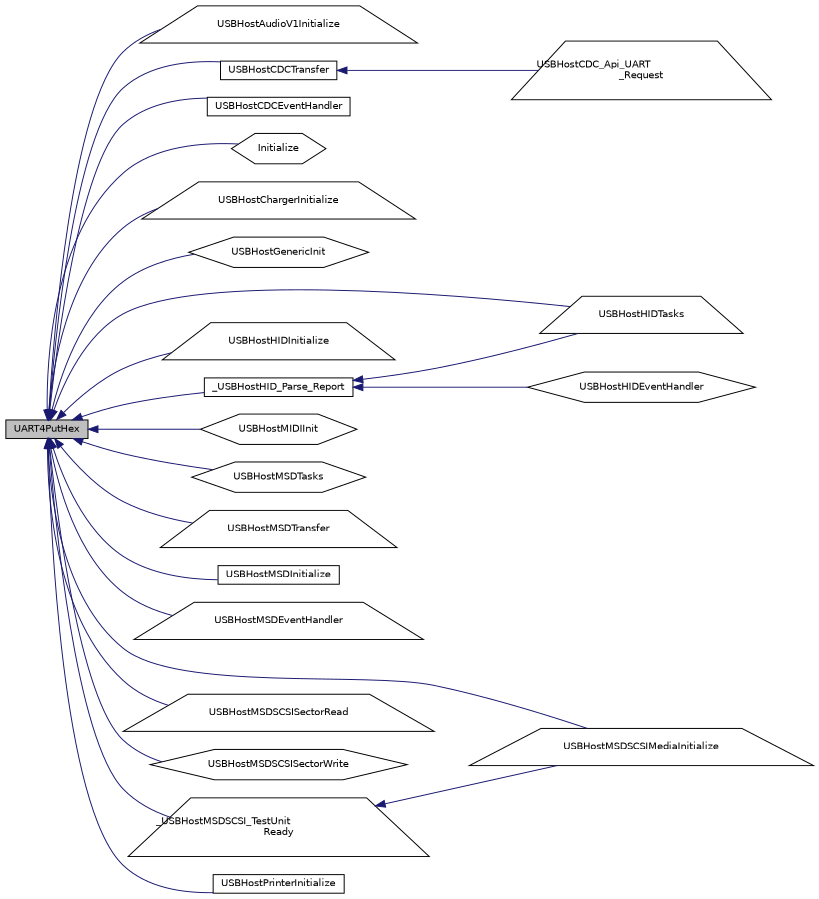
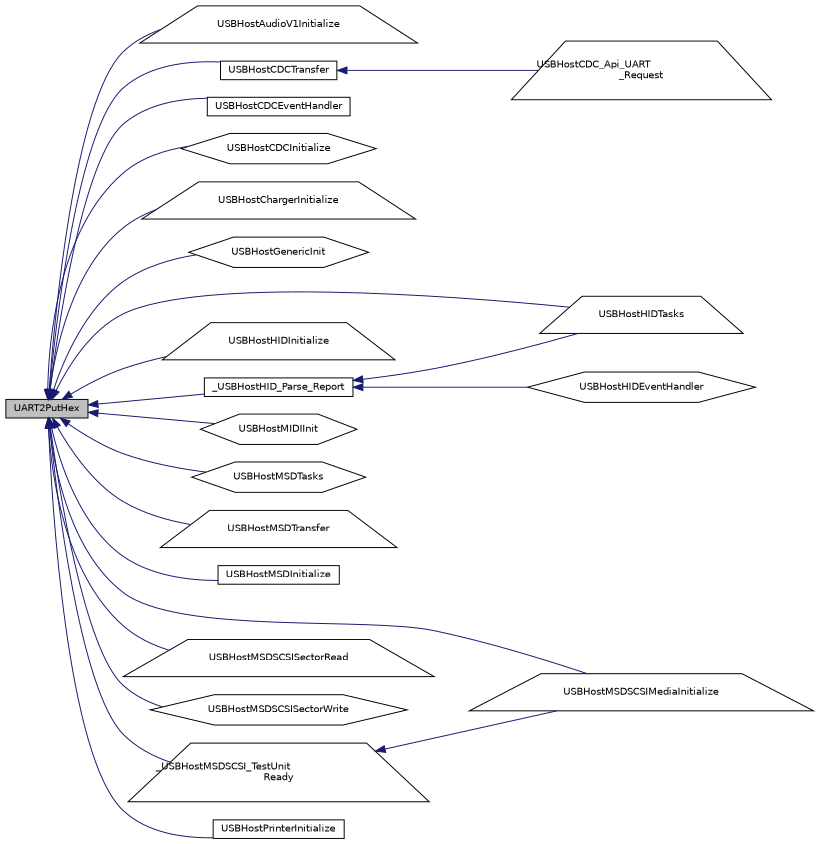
(279, 149) -> (279, 149)
(47, 429) -> (47, 409)
(279, 621) -> none
